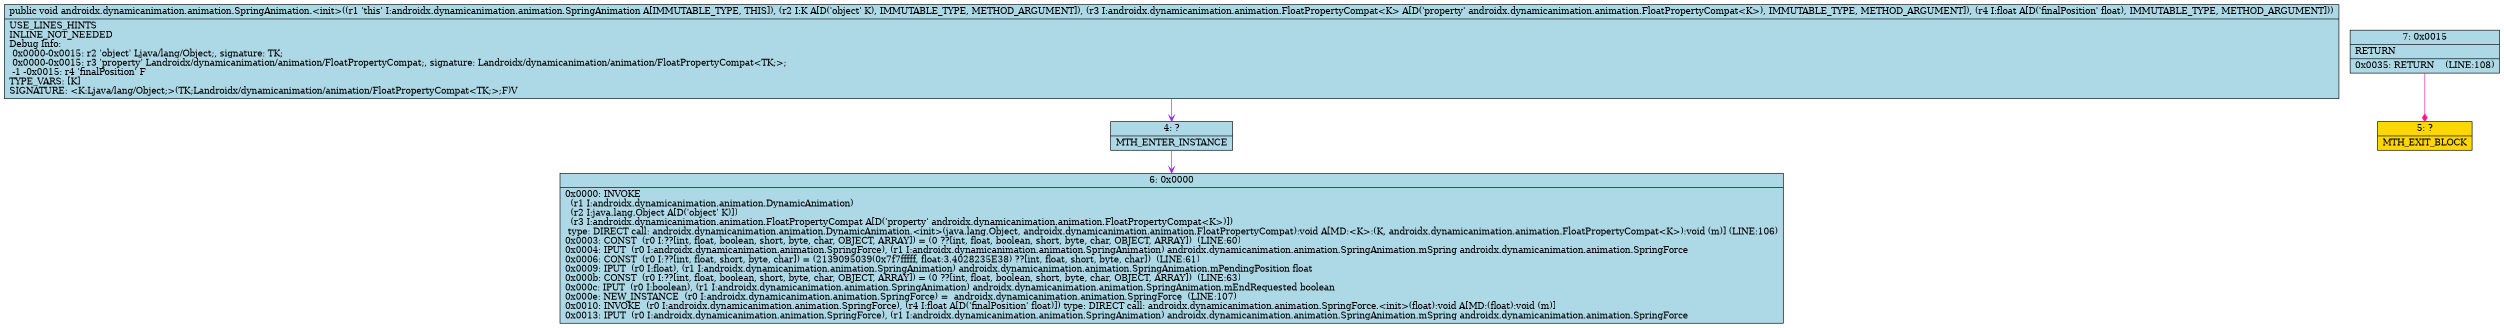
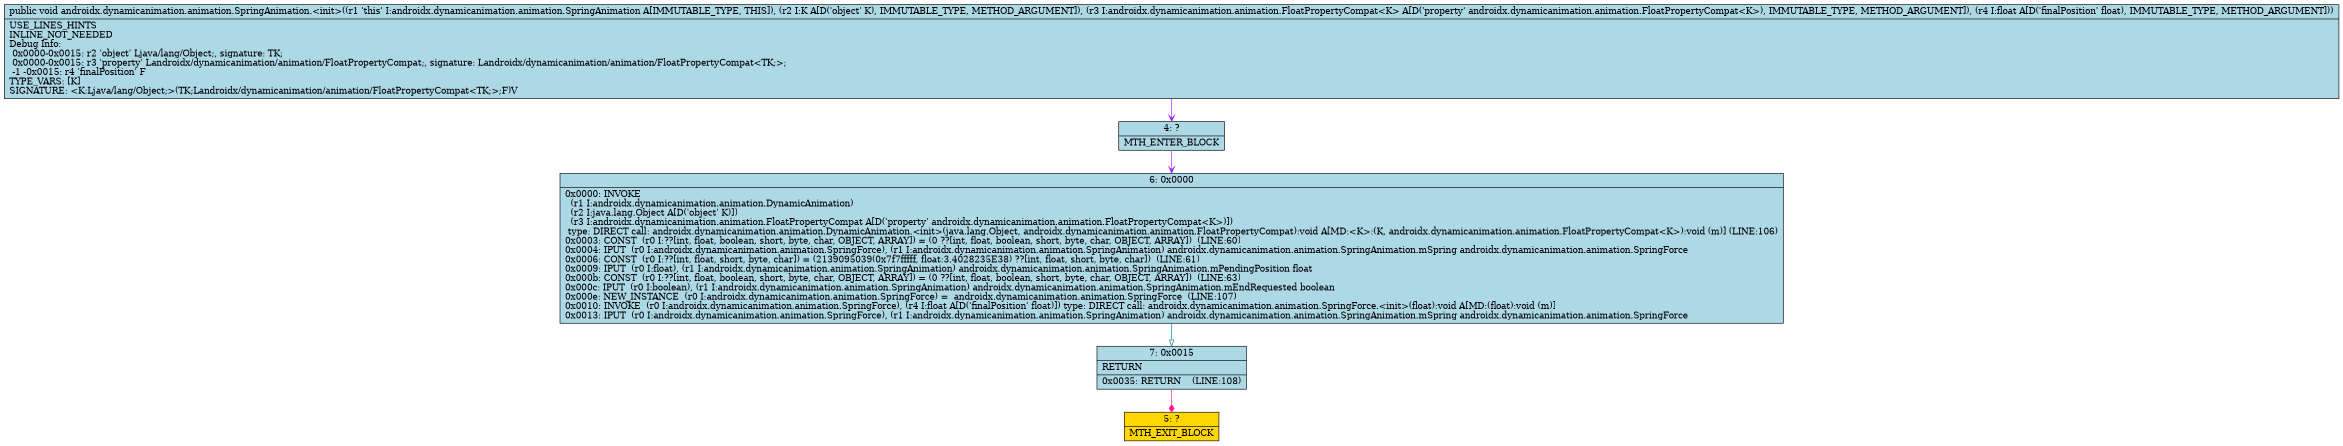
(1172, 143) -> (1172, 143)
none -> (1172, 332)
